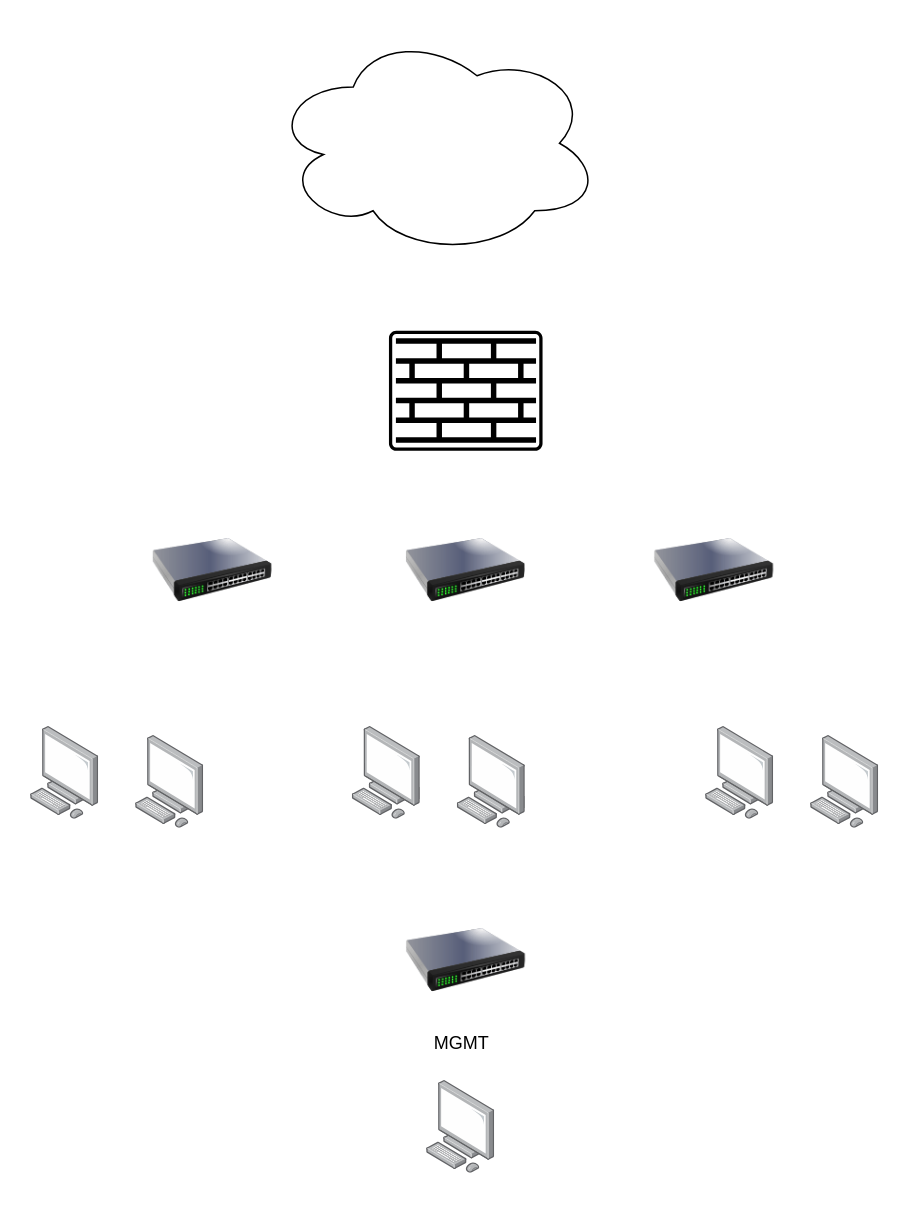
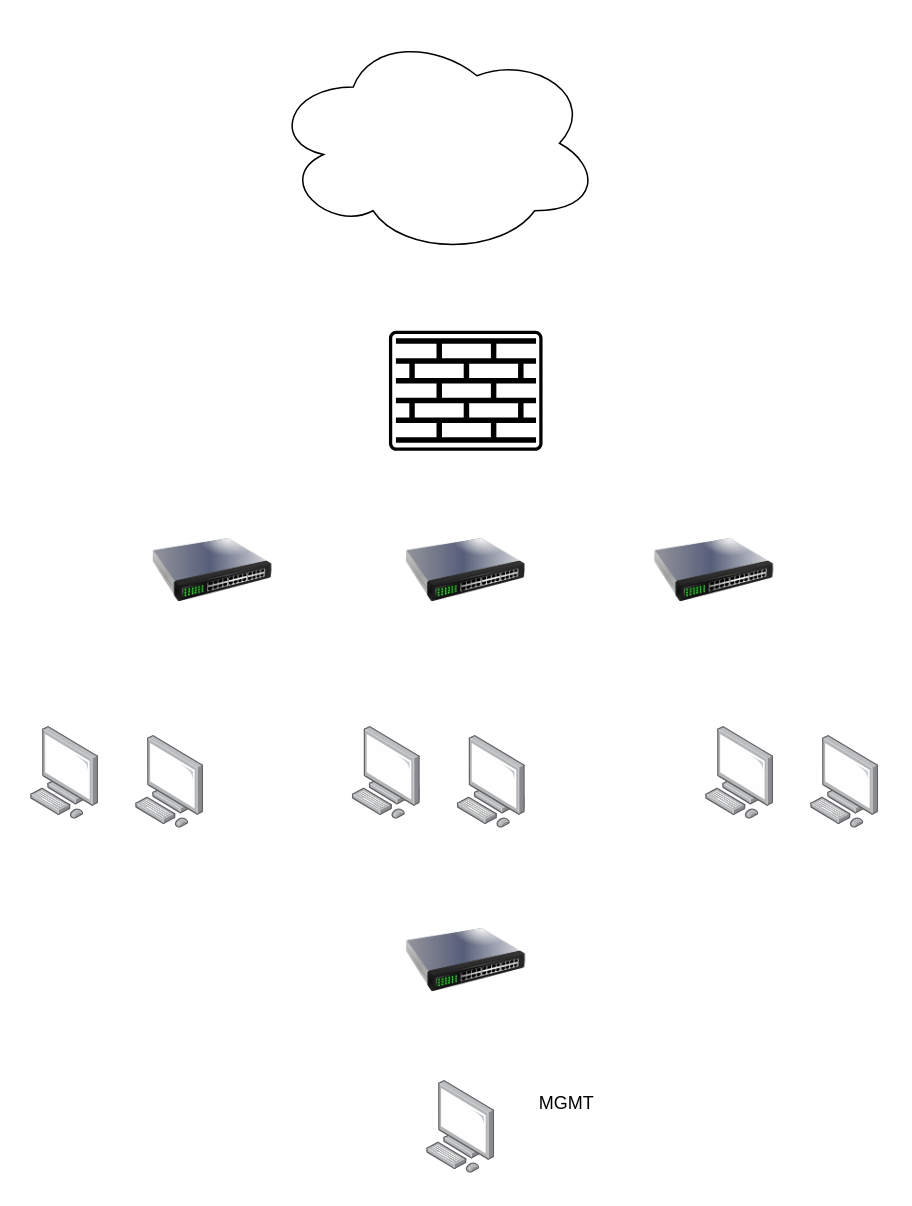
(461, 1043) -> (566, 1103)
